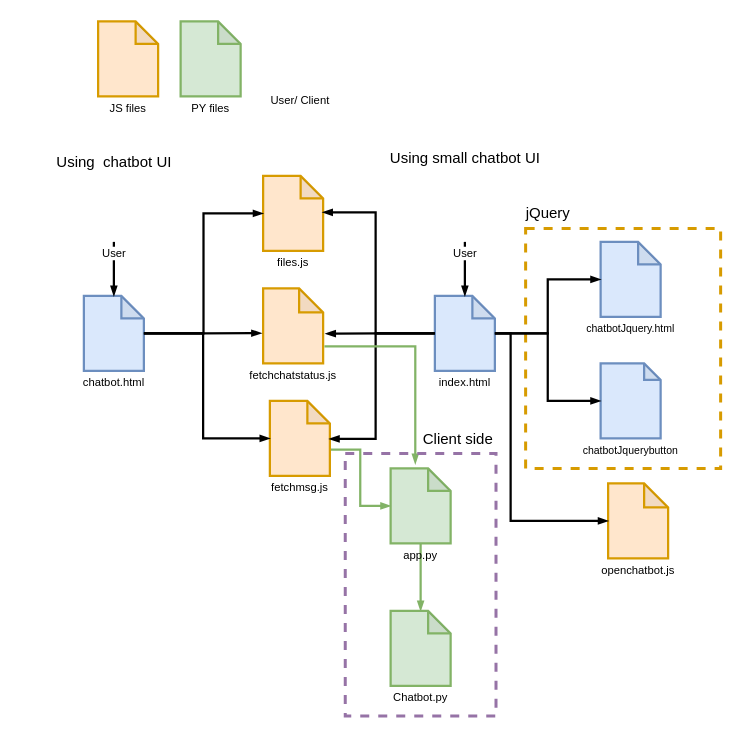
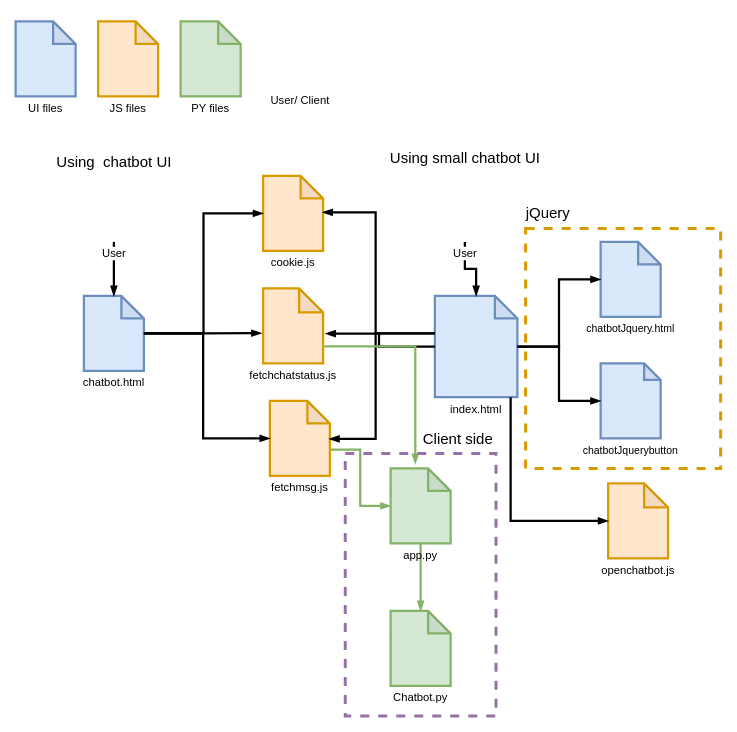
none -> (45, 59)
(293, 262) -> (293, 262)
(465, 333) -> (476, 347)
